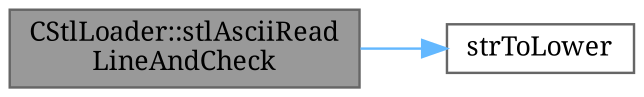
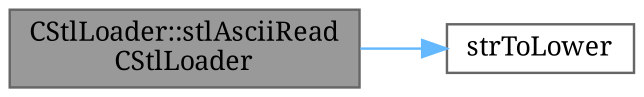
(185, 49) -> (185, 49)
